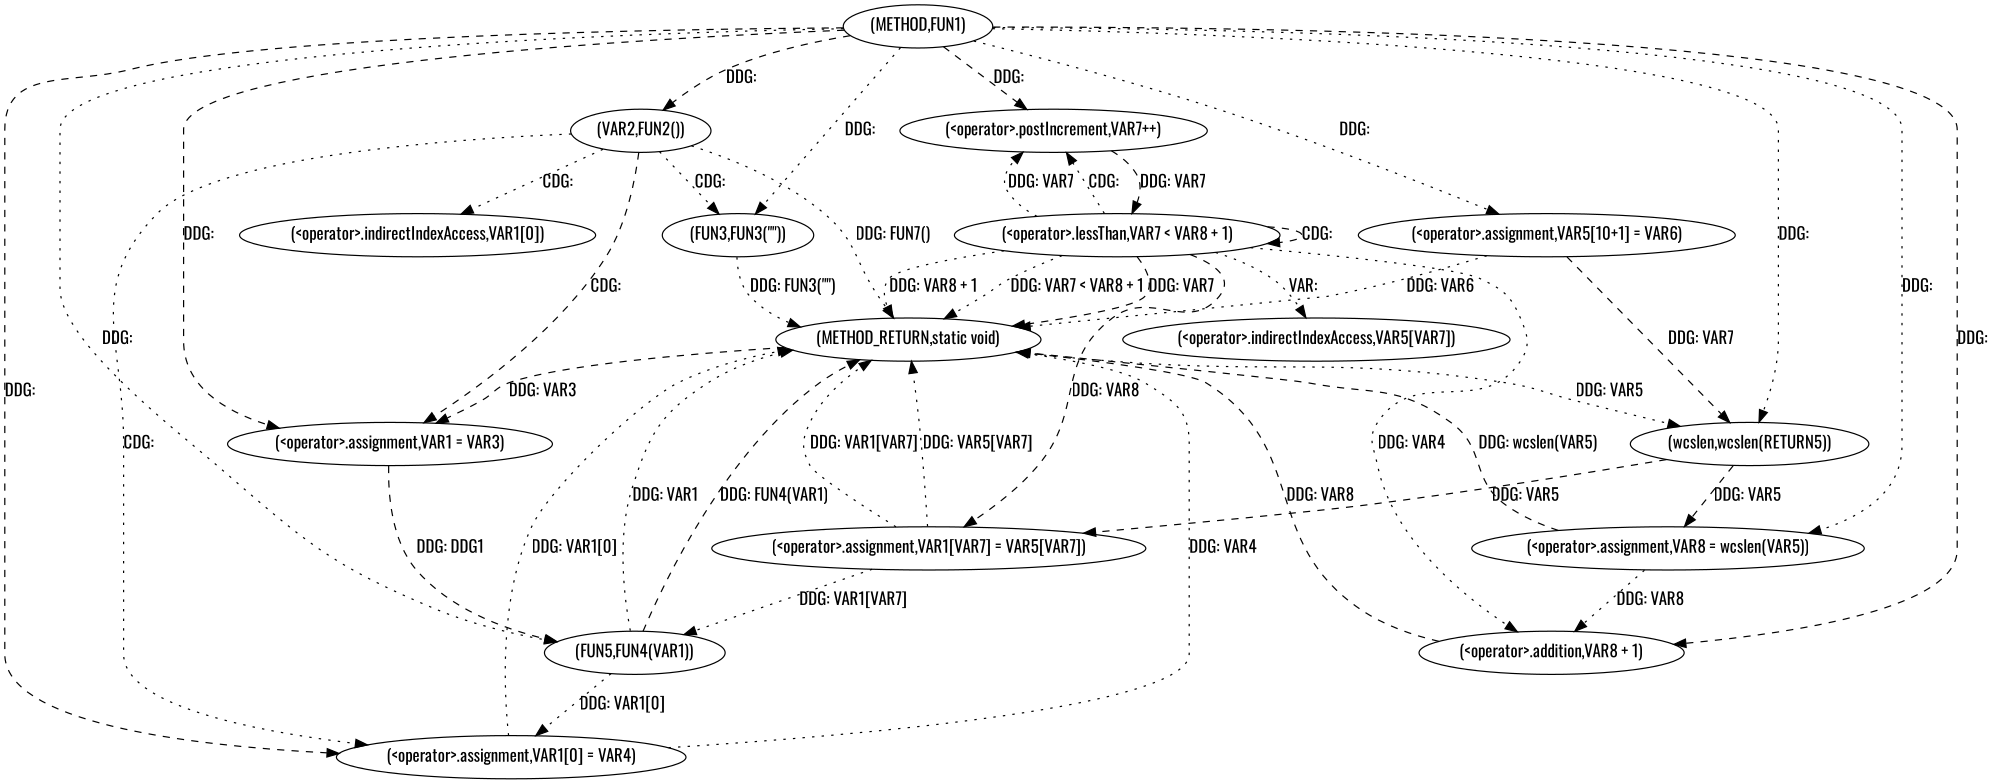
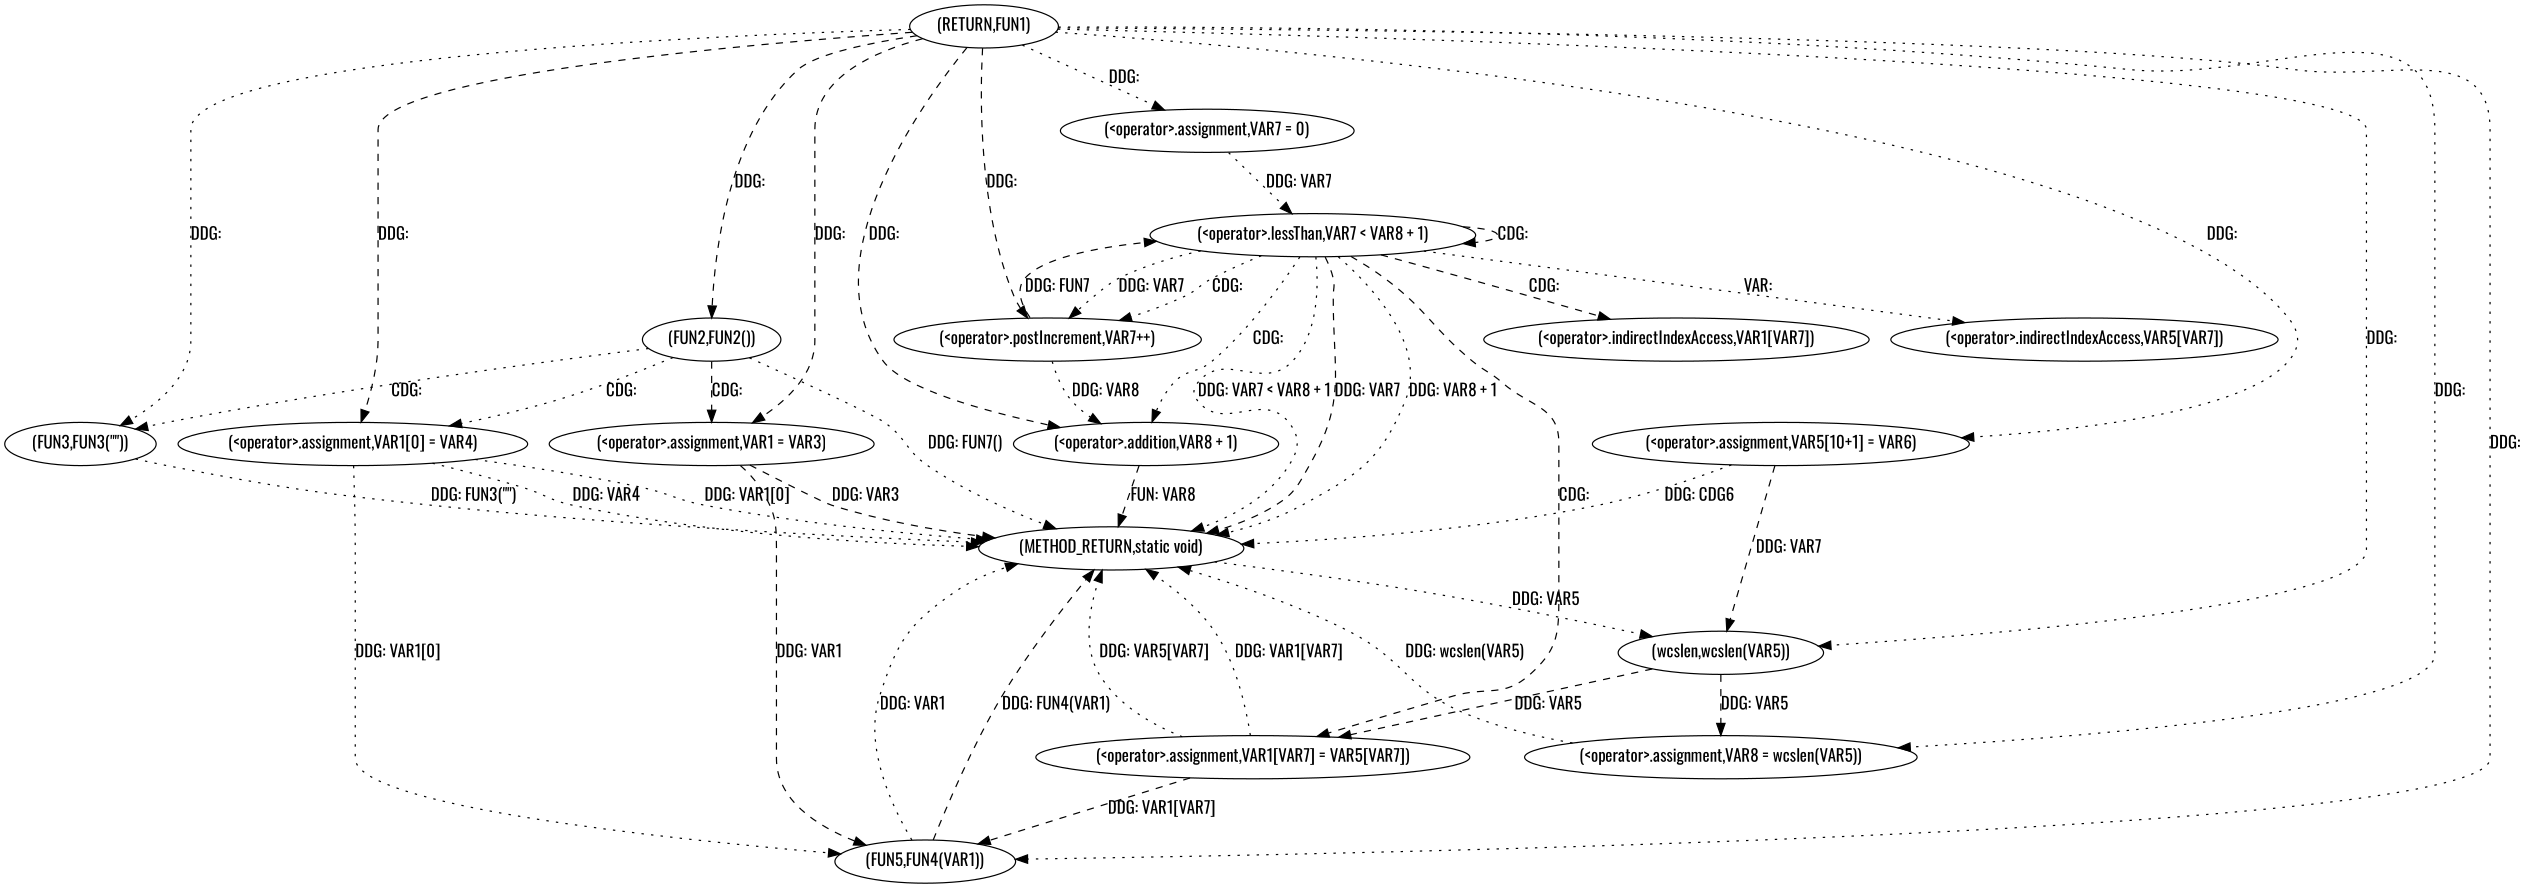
(918, 26) -> (984, 26)
(641, 131) -> (712, 340)
none -> (1207, 131)
(1173, 183) -> (1058, 287)
(418, 235) -> none
(1441, 287) -> (1699, 496)
none -> (1676, 340)
(610, 363) -> (862, 514)
(1323, 385) -> (1384, 654)
(1106, 392) -> (1576, 496)
(1412, 444) -> (1270, 340)
(1750, 444) -> (1721, 653)
(1321, 496) -> (1163, 496)
(451, 548) -> (809, 653)
(1614, 597) -> (1066, 393)
(784, 600) -> (1090, 809)
(578, 701) -> (441, 800)
